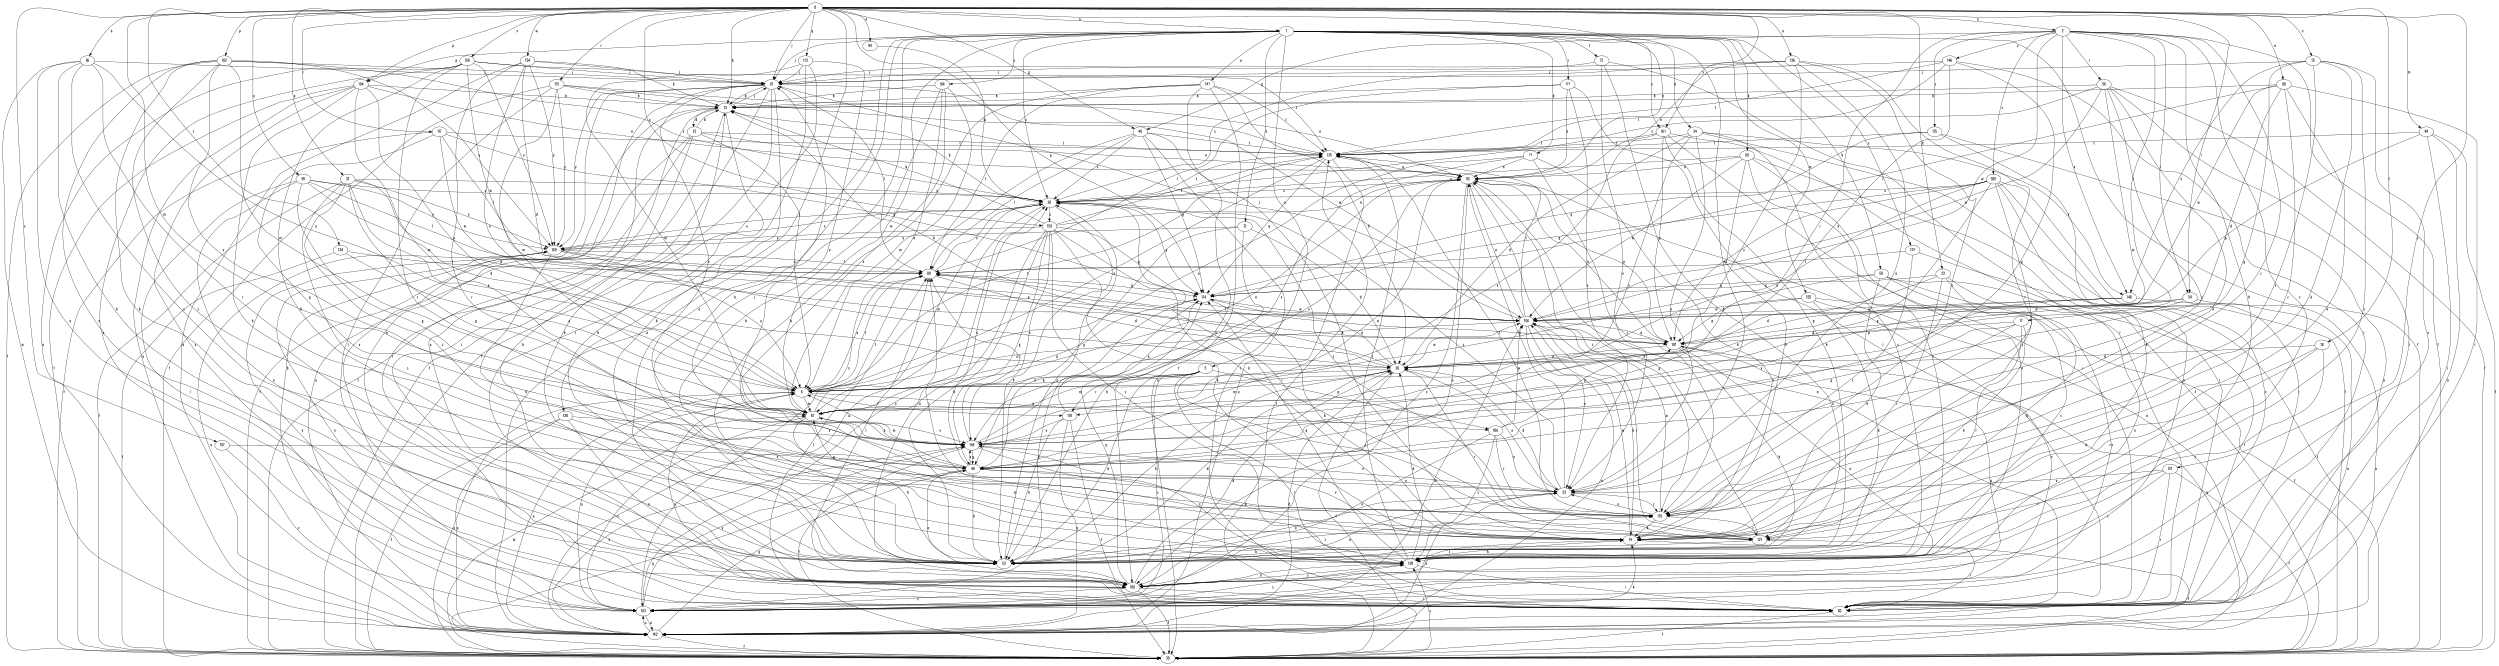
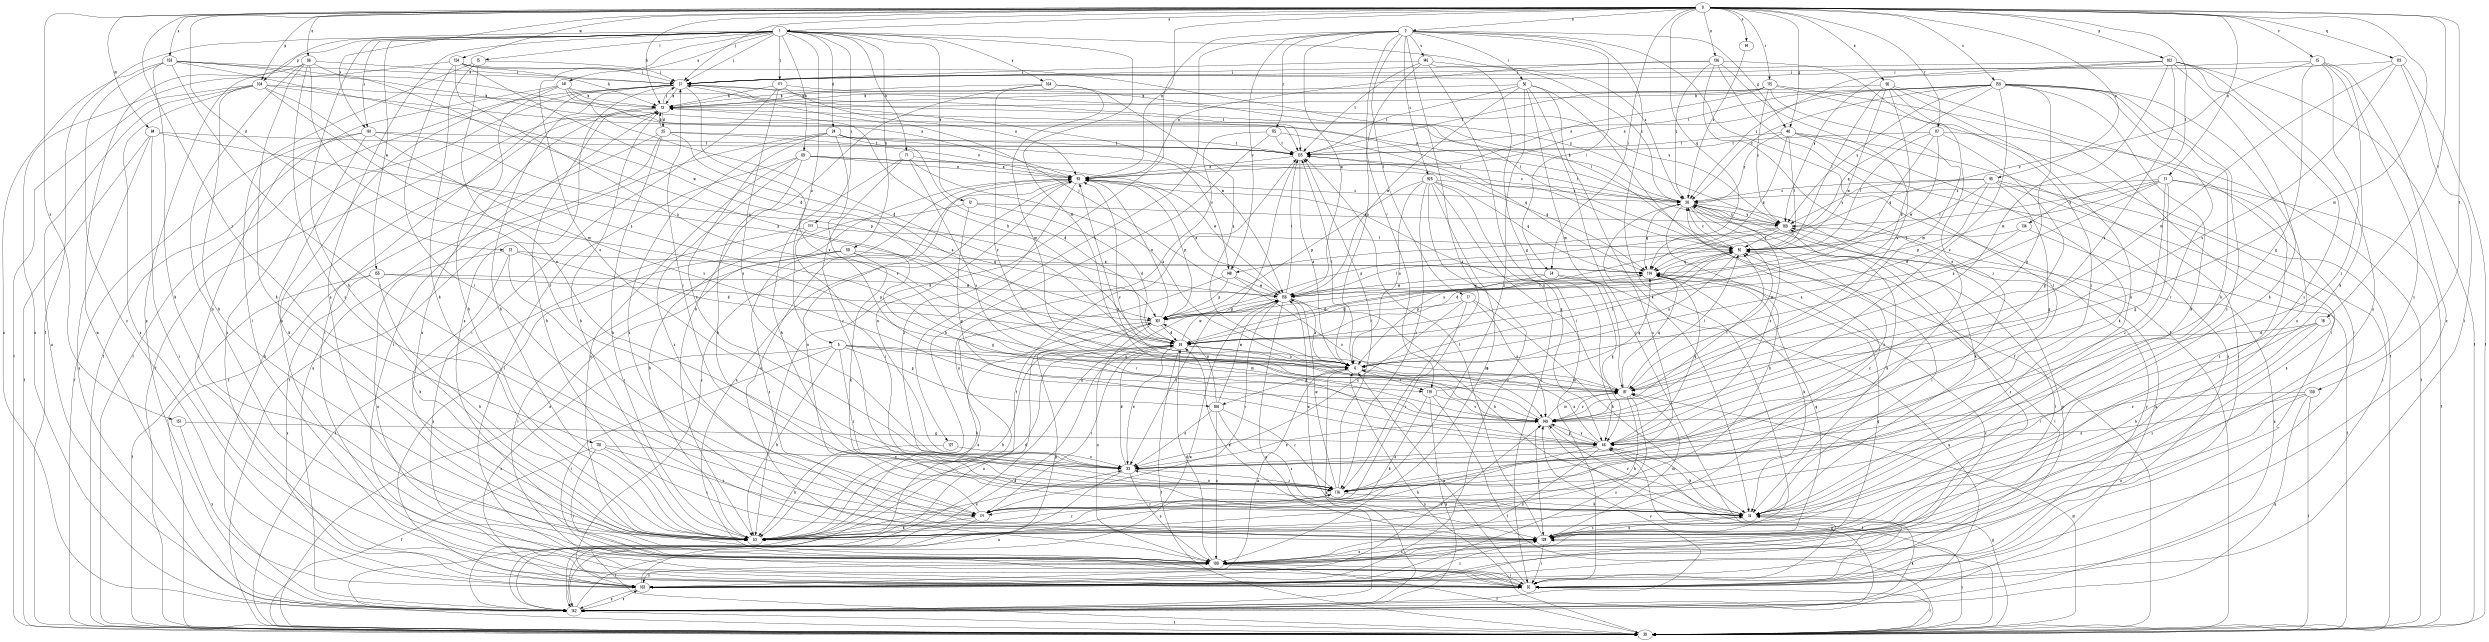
(630, 73) -> (470, 73)
(1049, 213) -> (1829, 111)
none -> (951, 445)
(1637, 450) -> (1224, 448)
